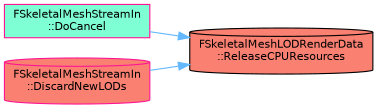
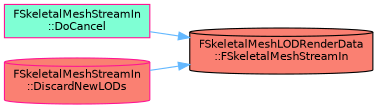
(281, 51) -> (281, 51)
